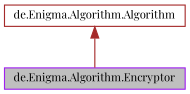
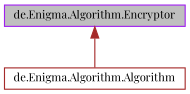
(95, 53) -> (95, 53)
